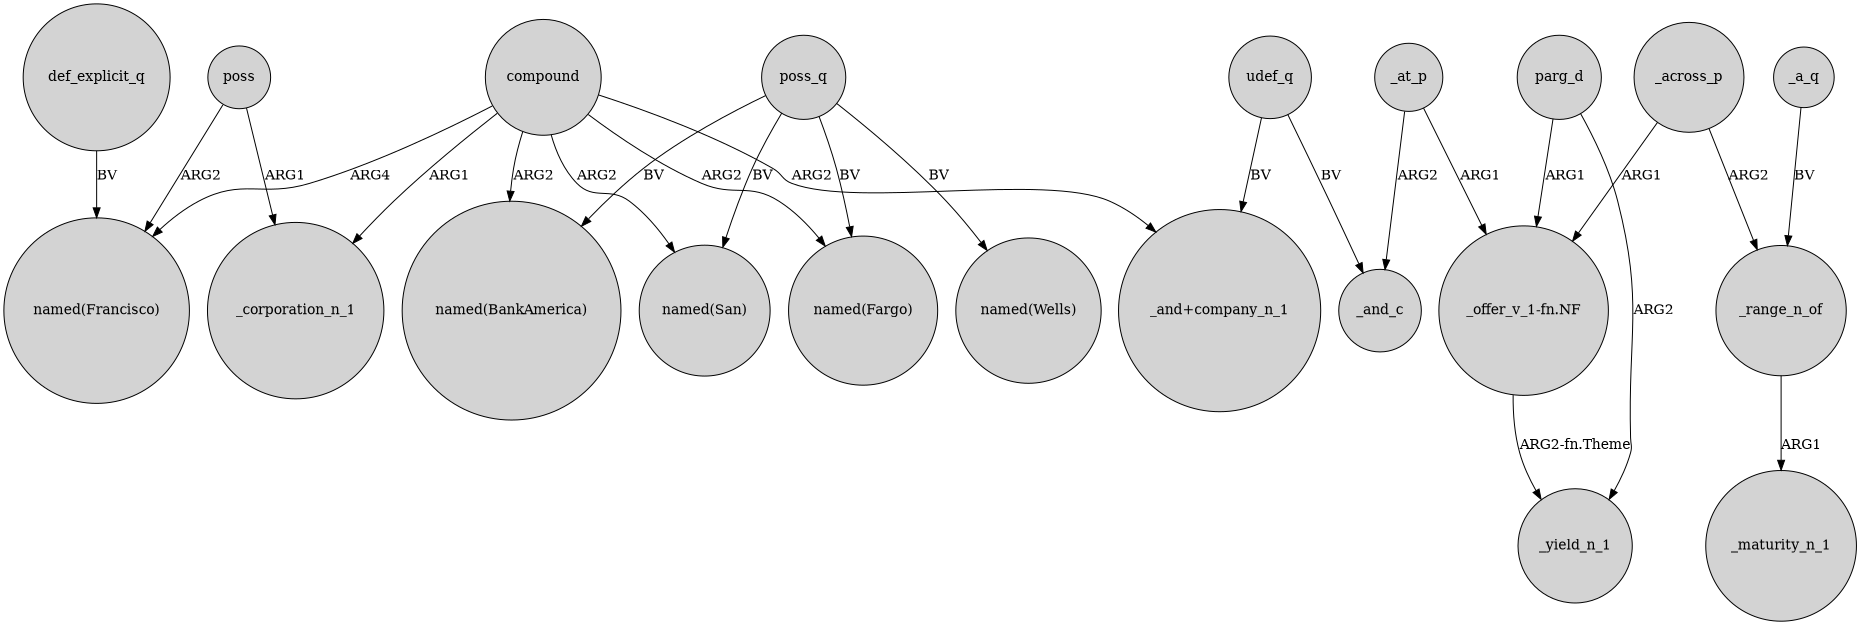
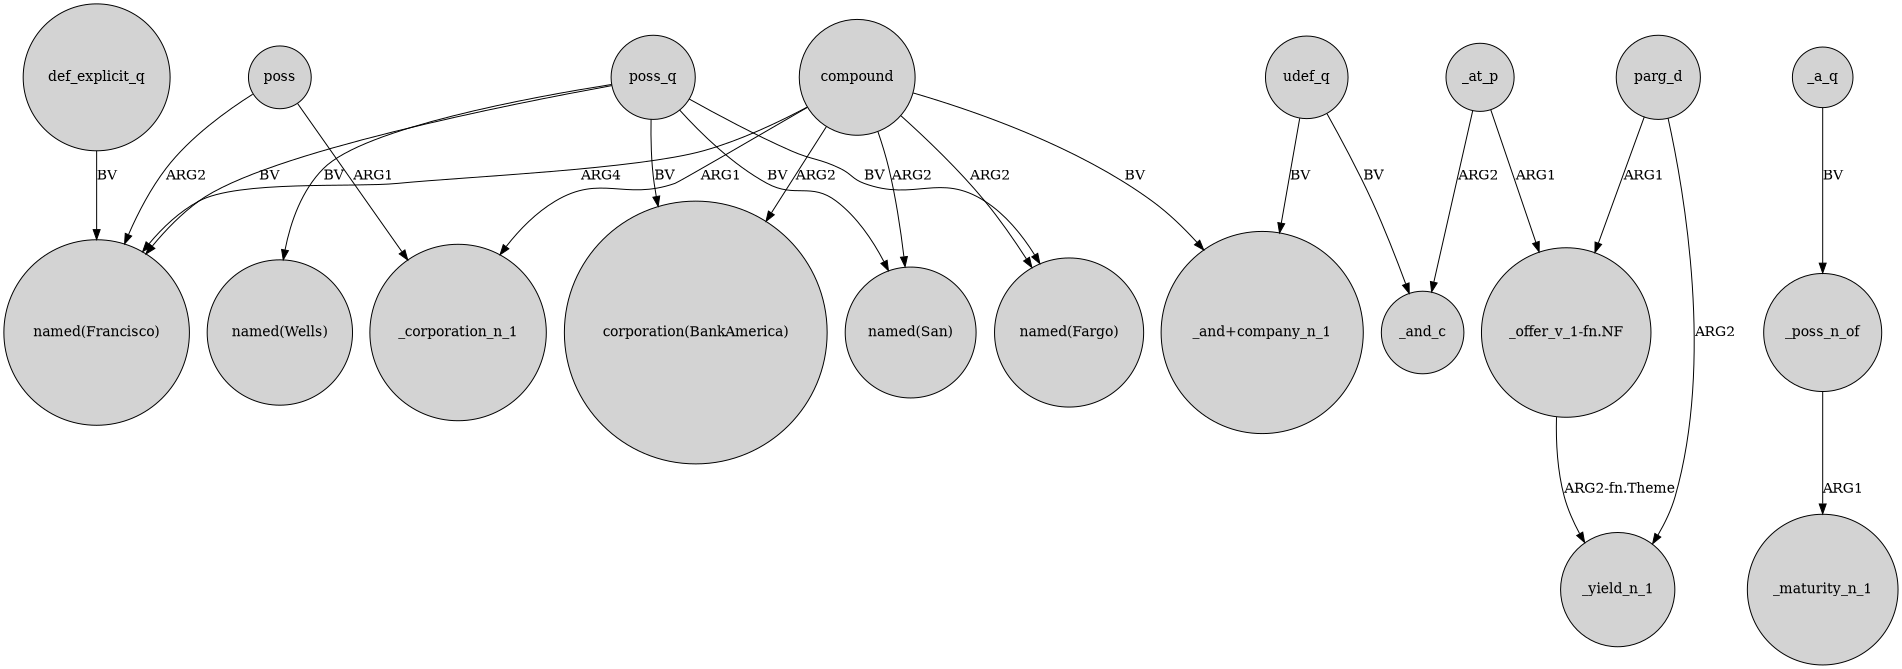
(1689, 77) -> none
none -> (346, 144)
(812, 176) -> (1135, 176)
(512, 311) -> (696, 333)
(1781, 311) -> (1823, 333)
